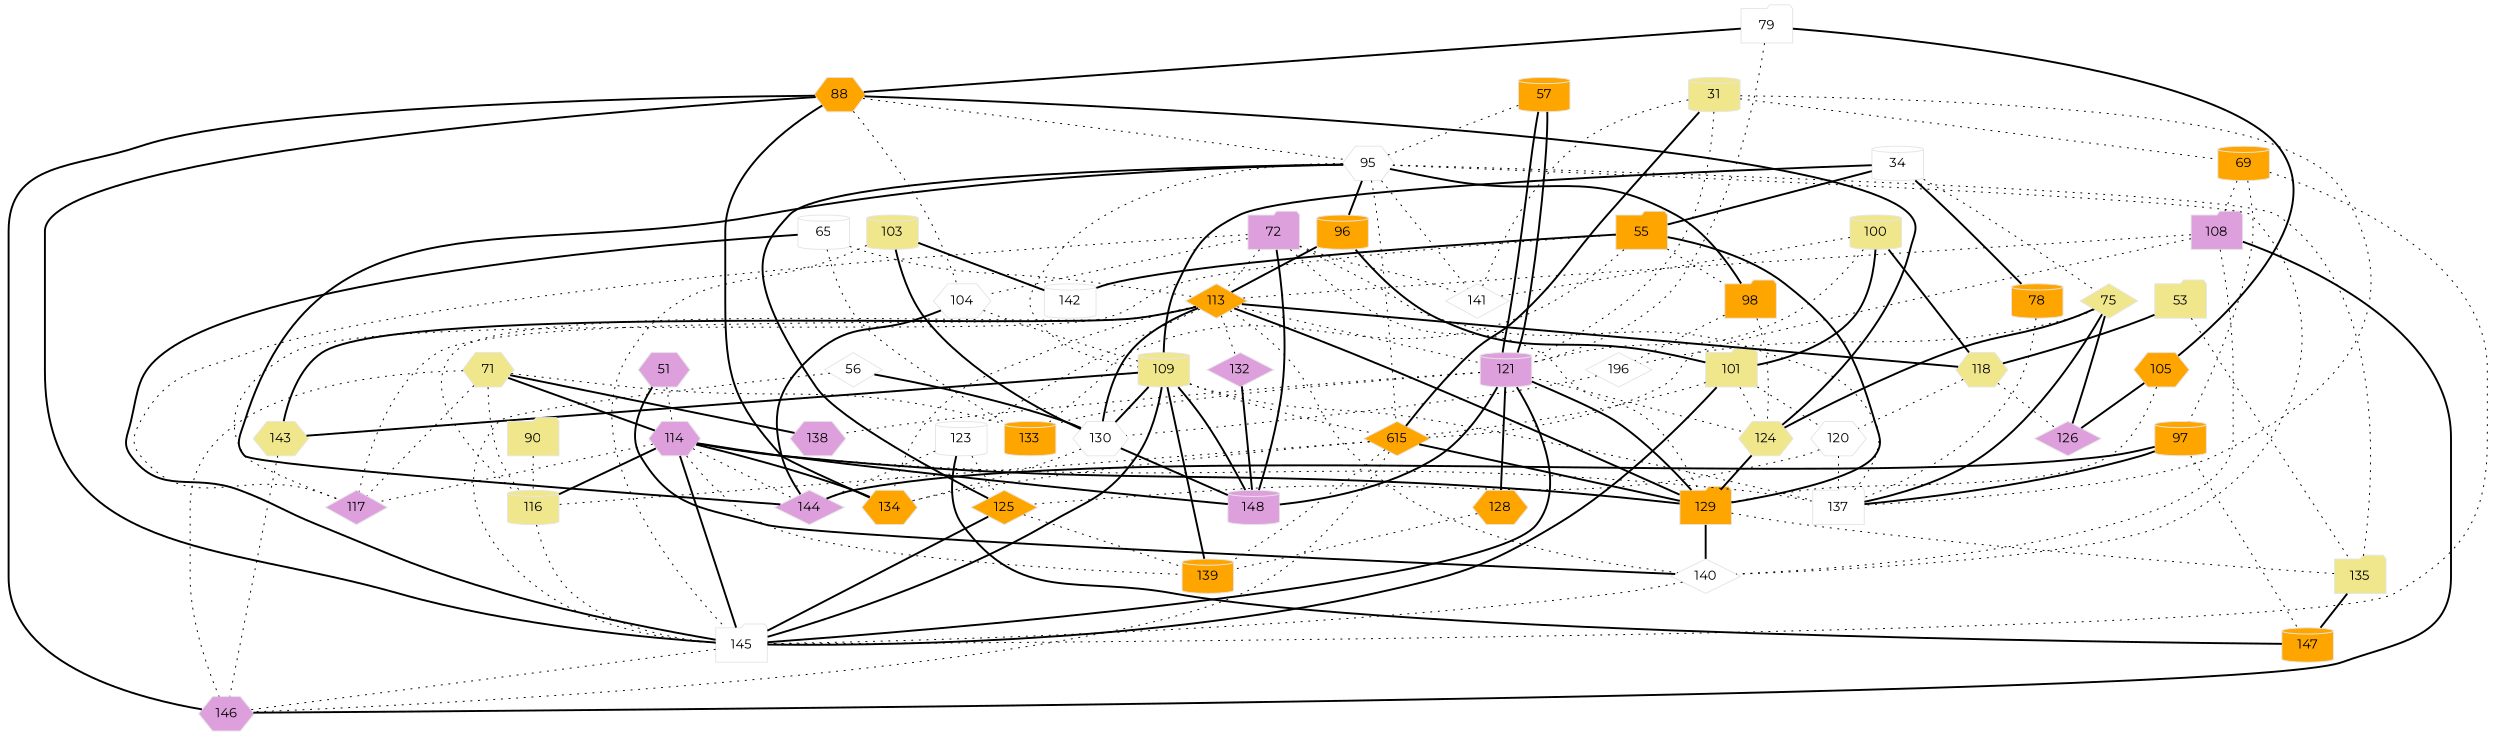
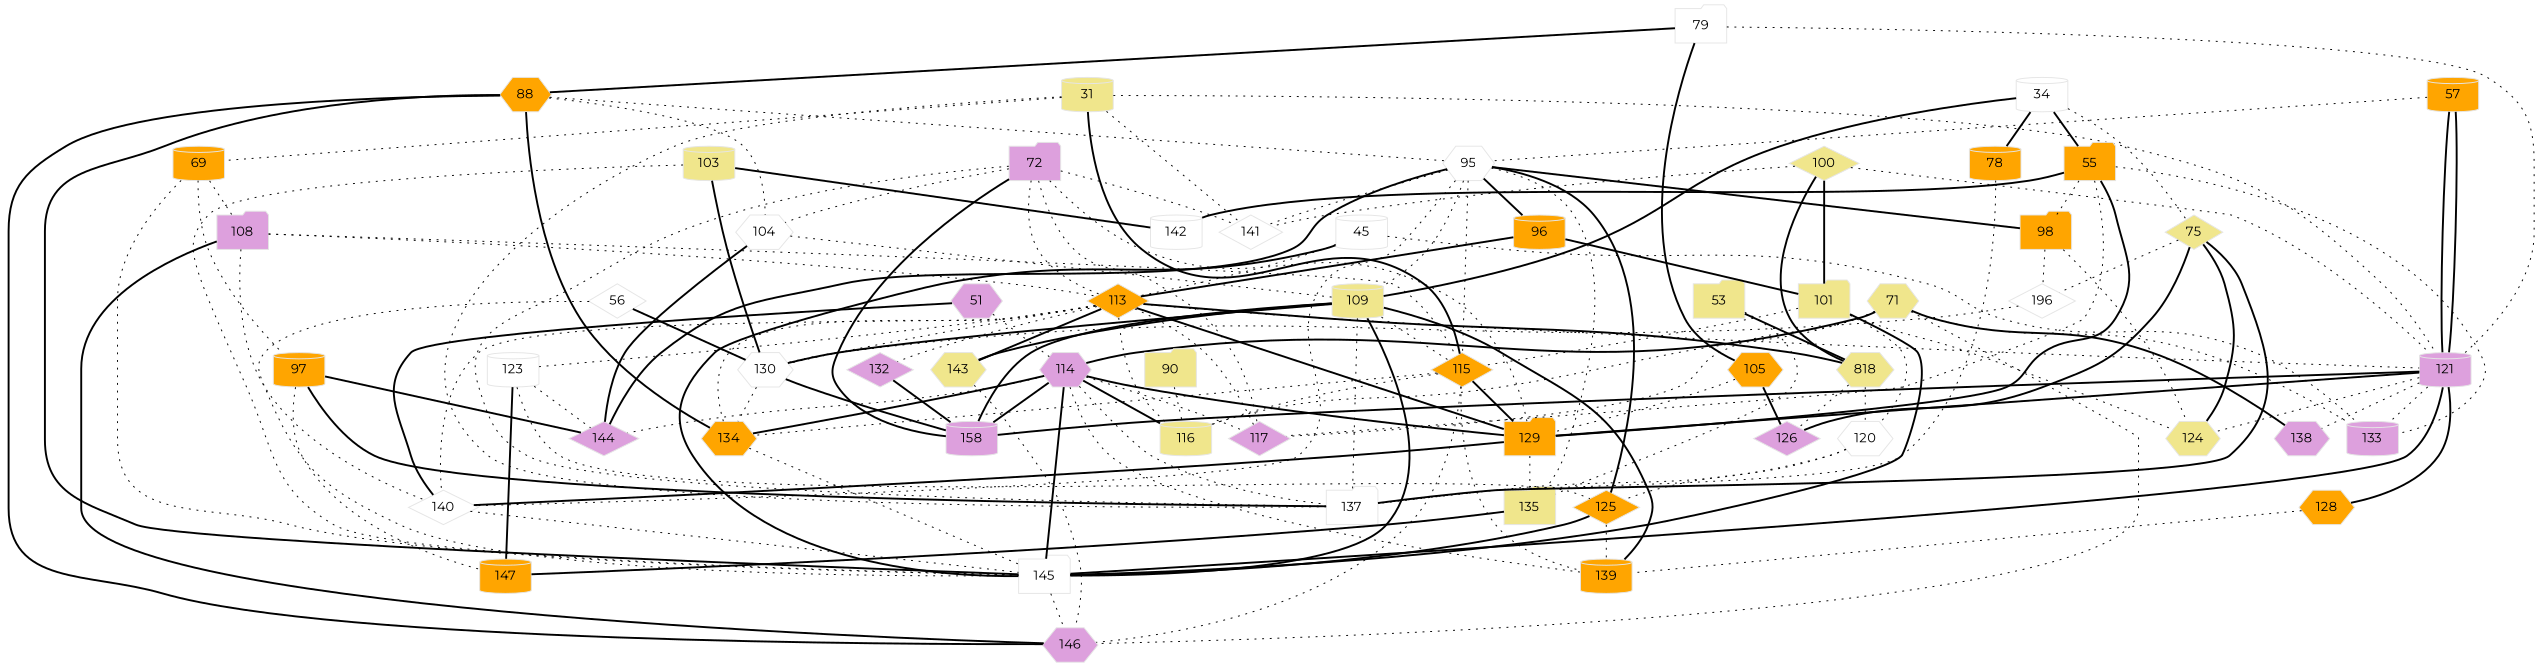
(1520, 137) -> none
(824, 232) -> (1362, 232)
(1876, 232) -> (1824, 163)
(1982, 370) -> (1865, 370)
(1113, 383) -> (941, 333)
(1030, 439) -> (2373, 439)
(1397, 439) -> (1462, 370)
(1736, 473) -> none
(1254, 507) -> (972, 439)
(594, 608) -> (891, 509)
